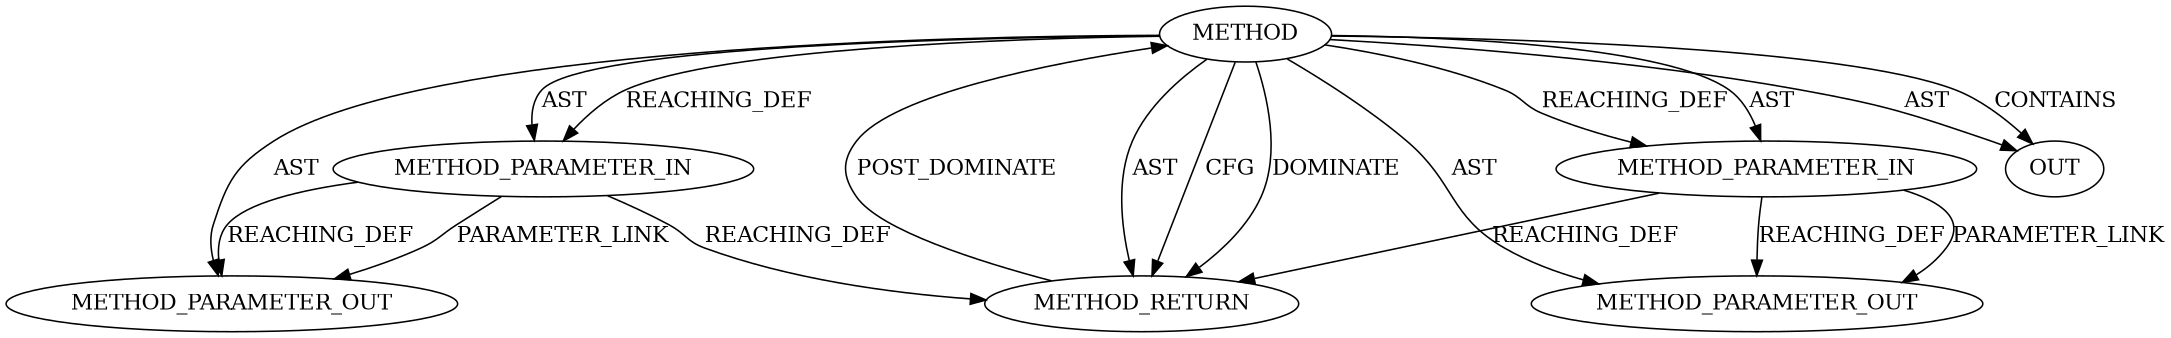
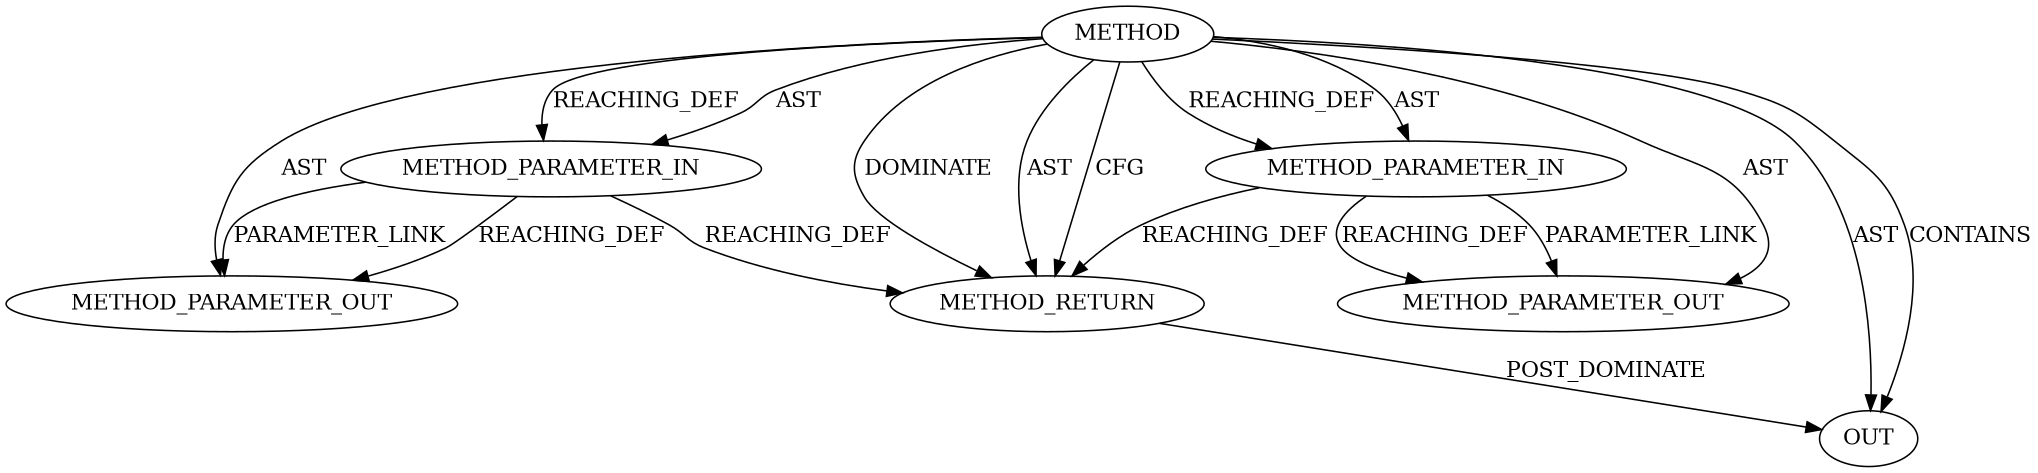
(871, 128) -> (1483, 375)
